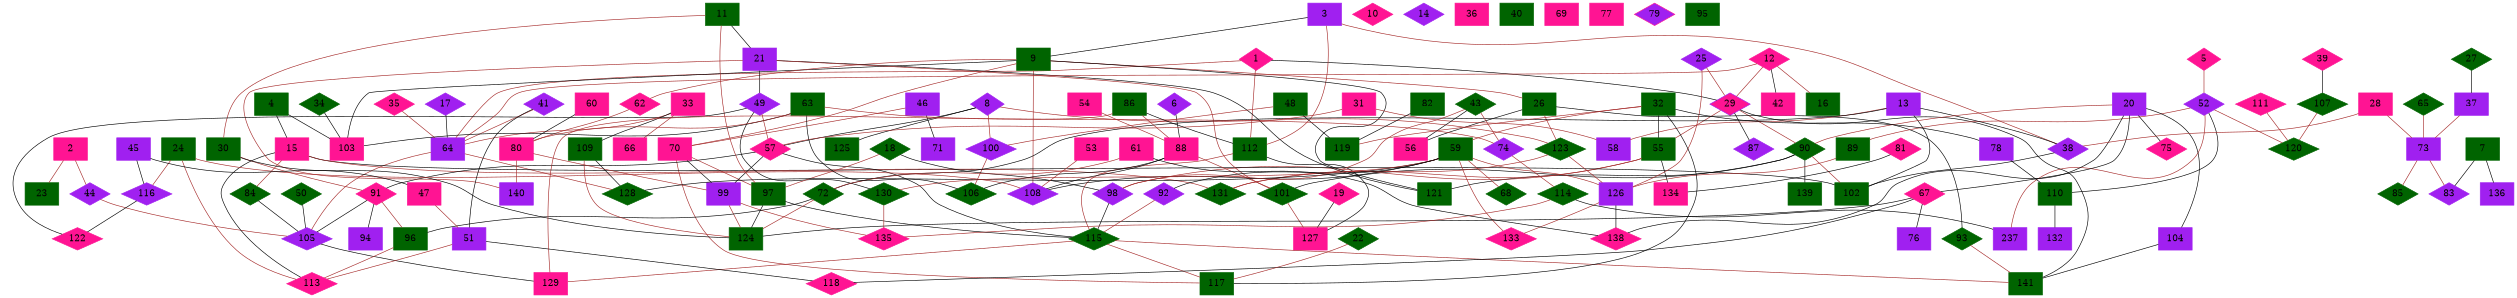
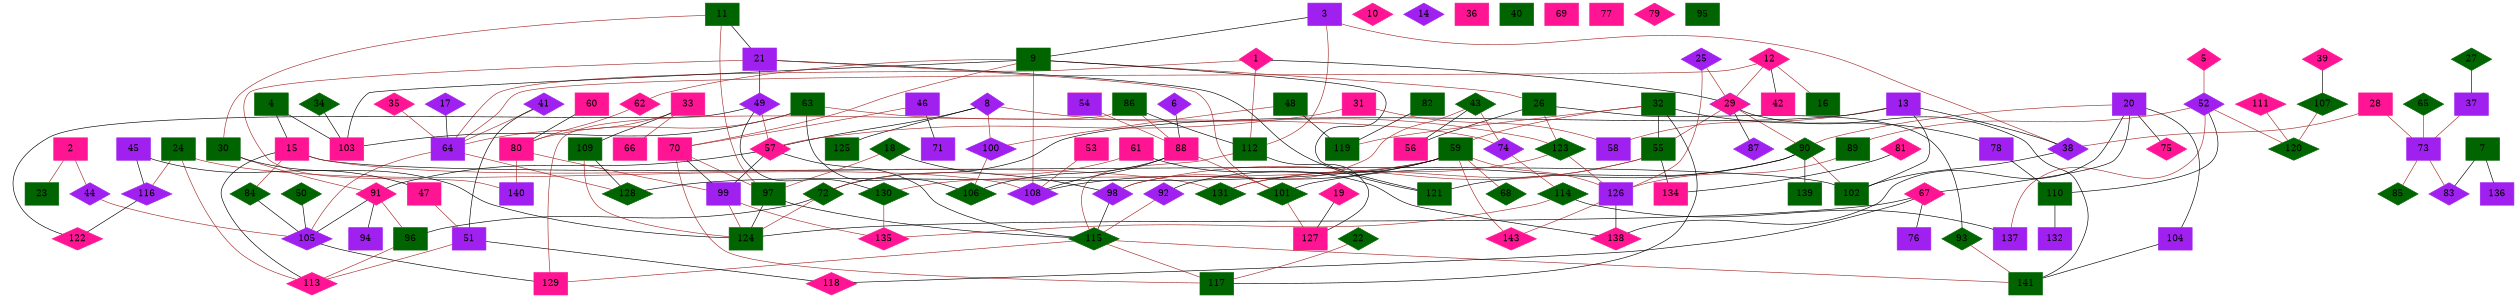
(1655, 14) -> (1655, 14)
(1085, 104) -> (1085, 104)
(1511, 239) -> (1511, 239)
(2010, 239) -> (2010, 239)
